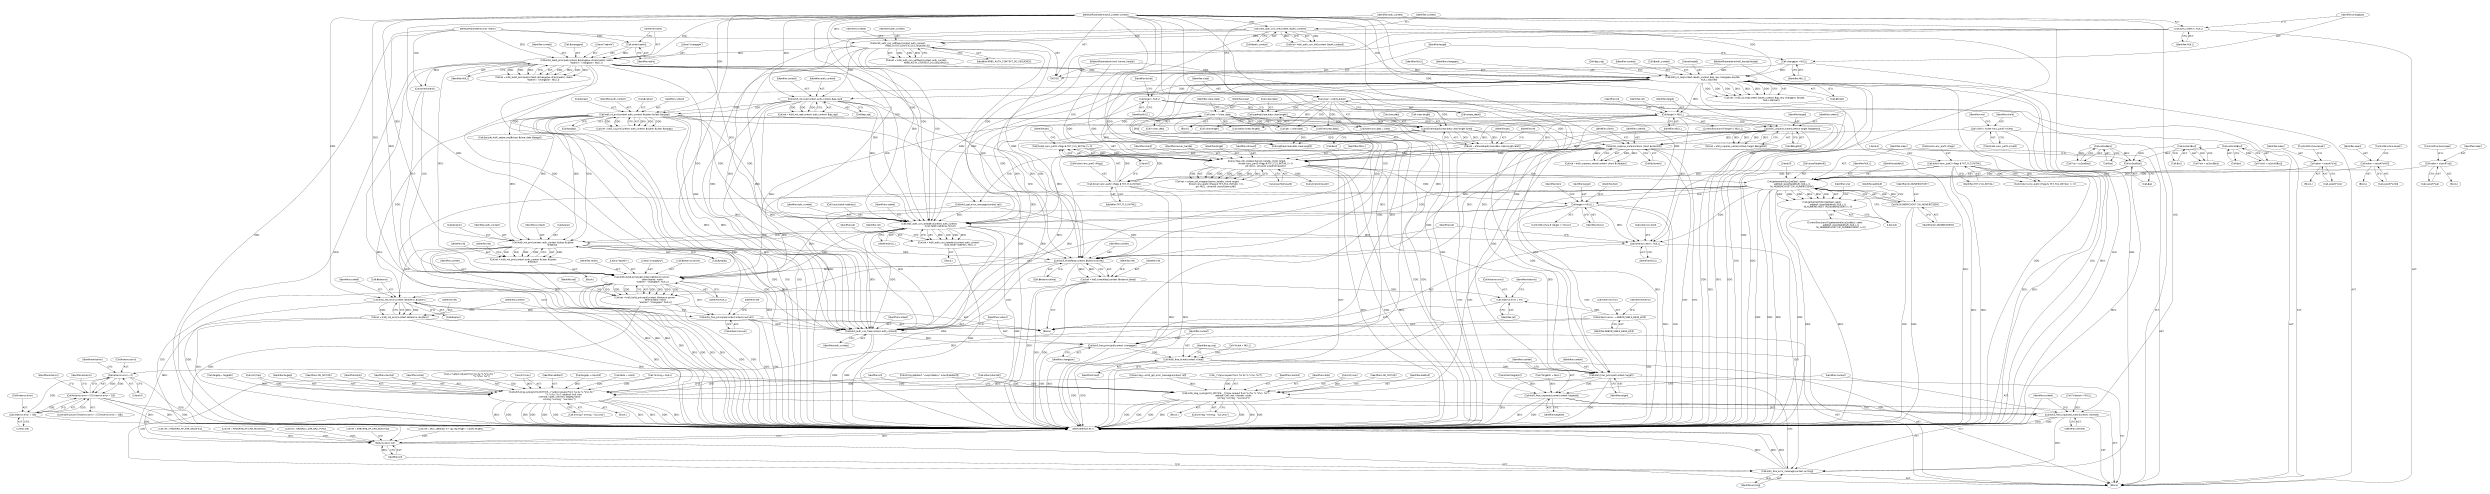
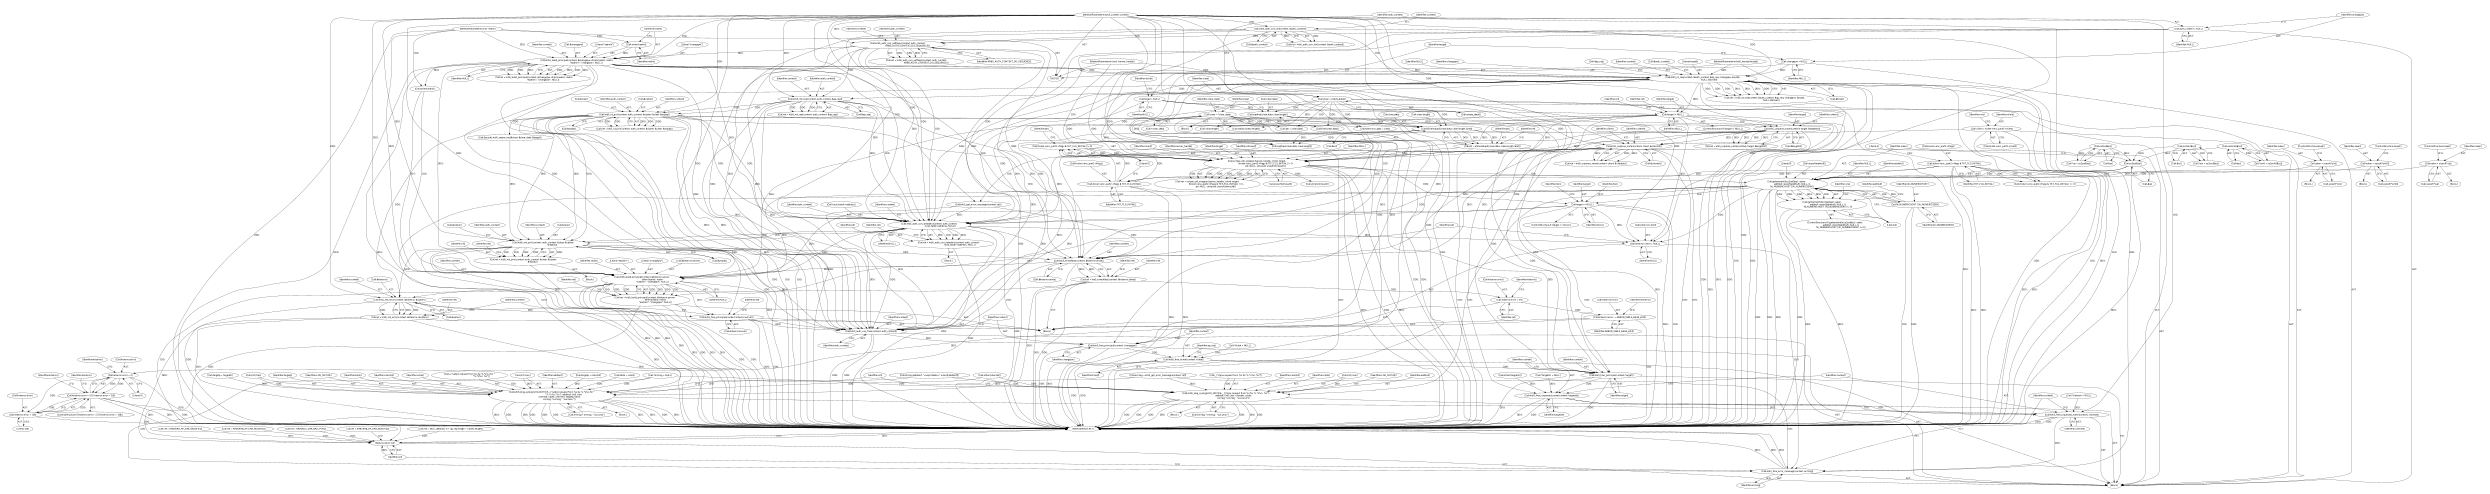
(1348, 115) -> (1348, 115)
(1570, 307) -> (1560, 309)
